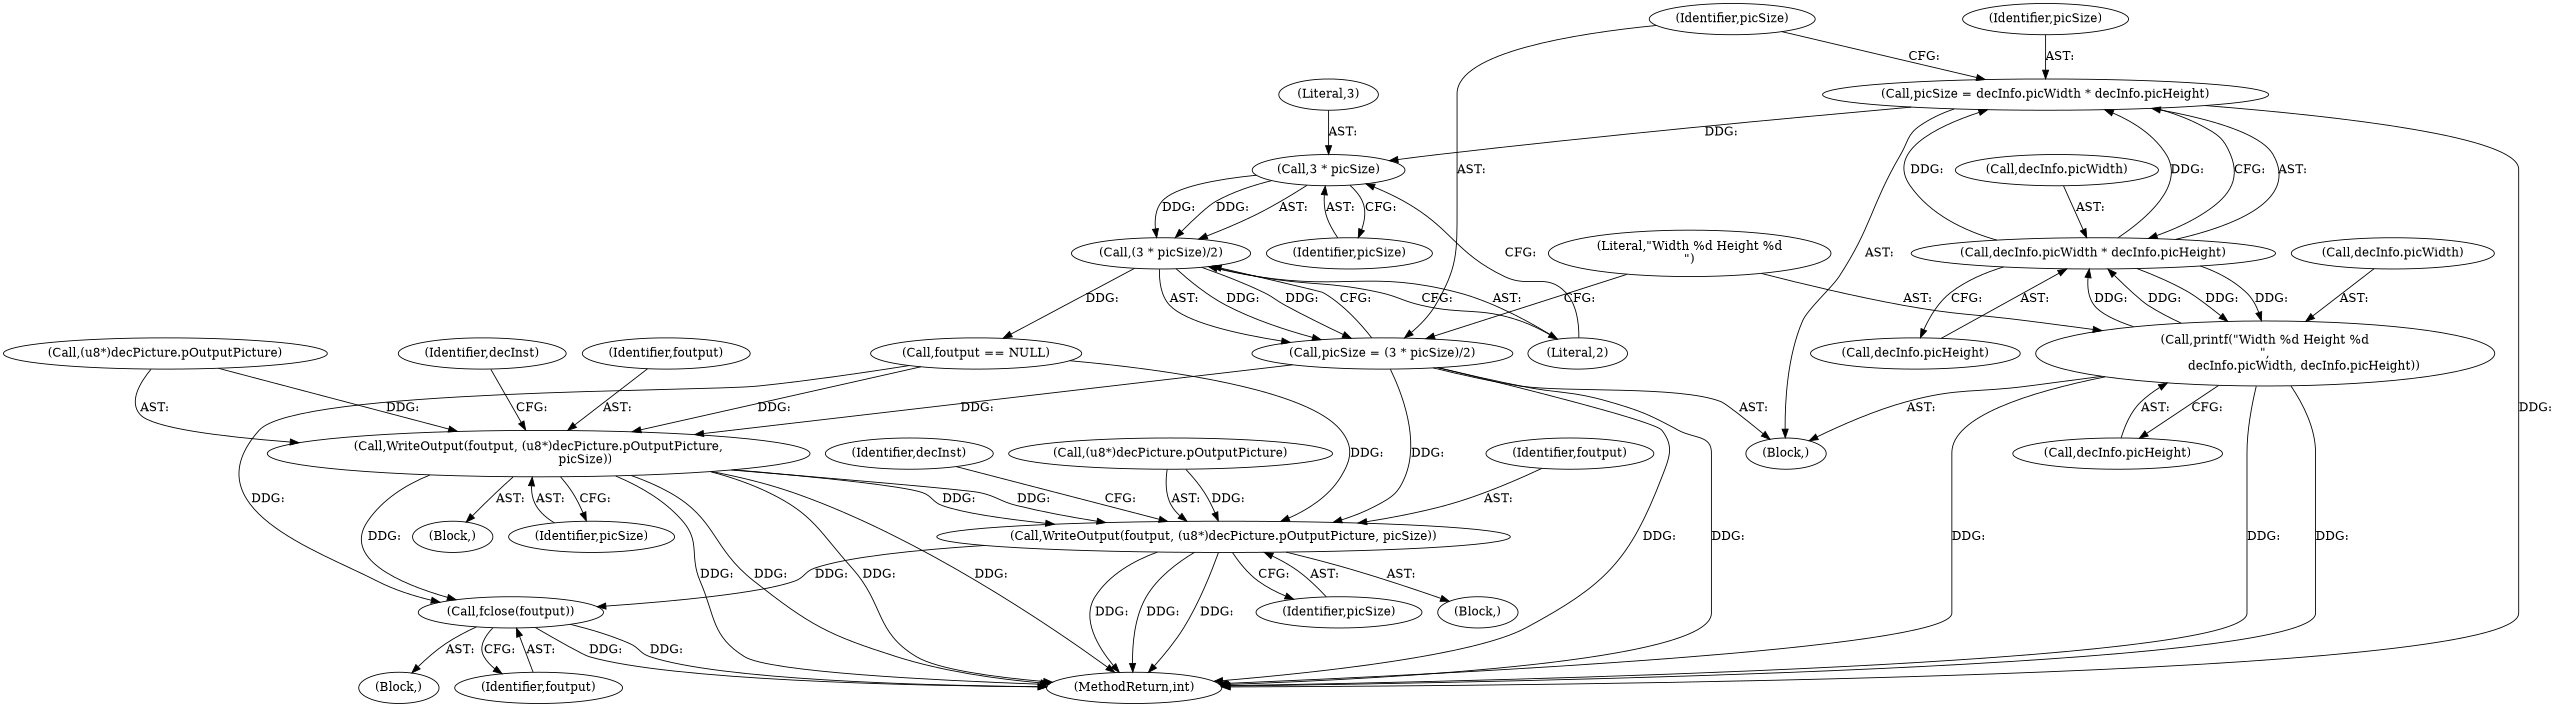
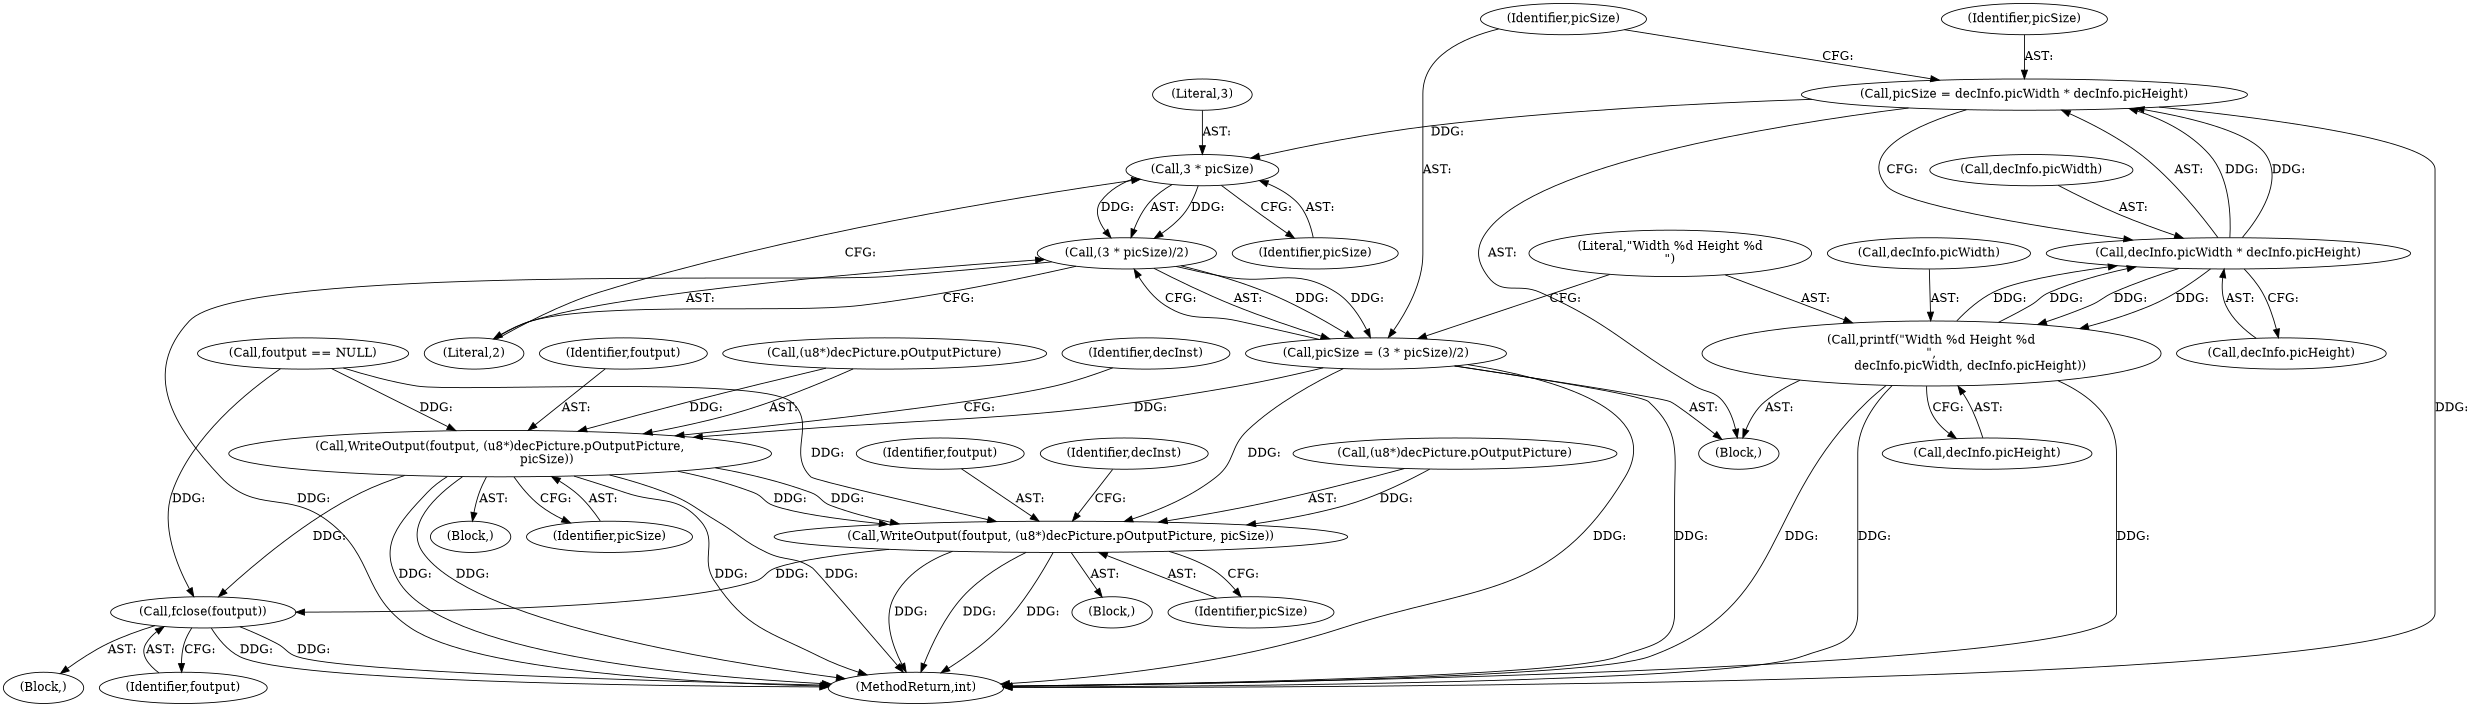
(1073, 301) -> (197, 318)
